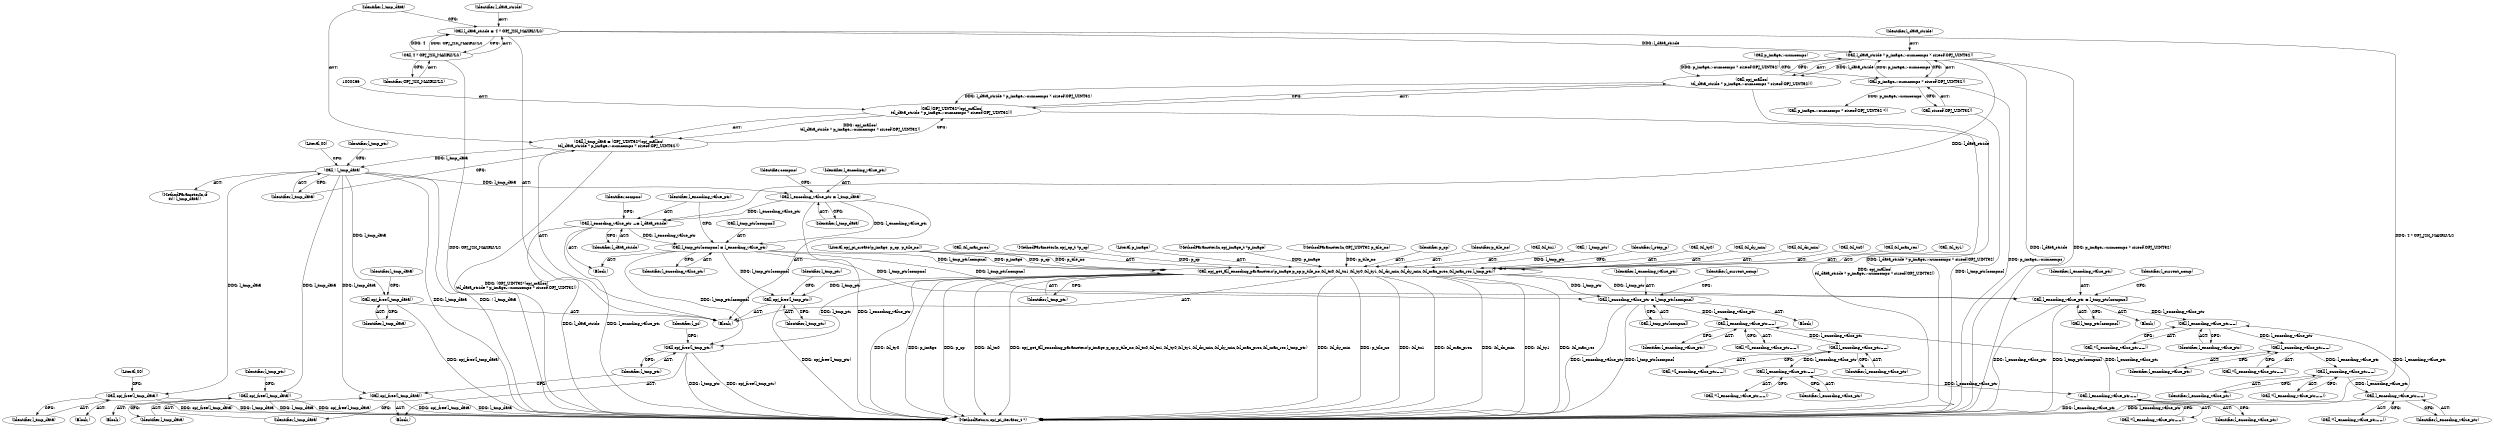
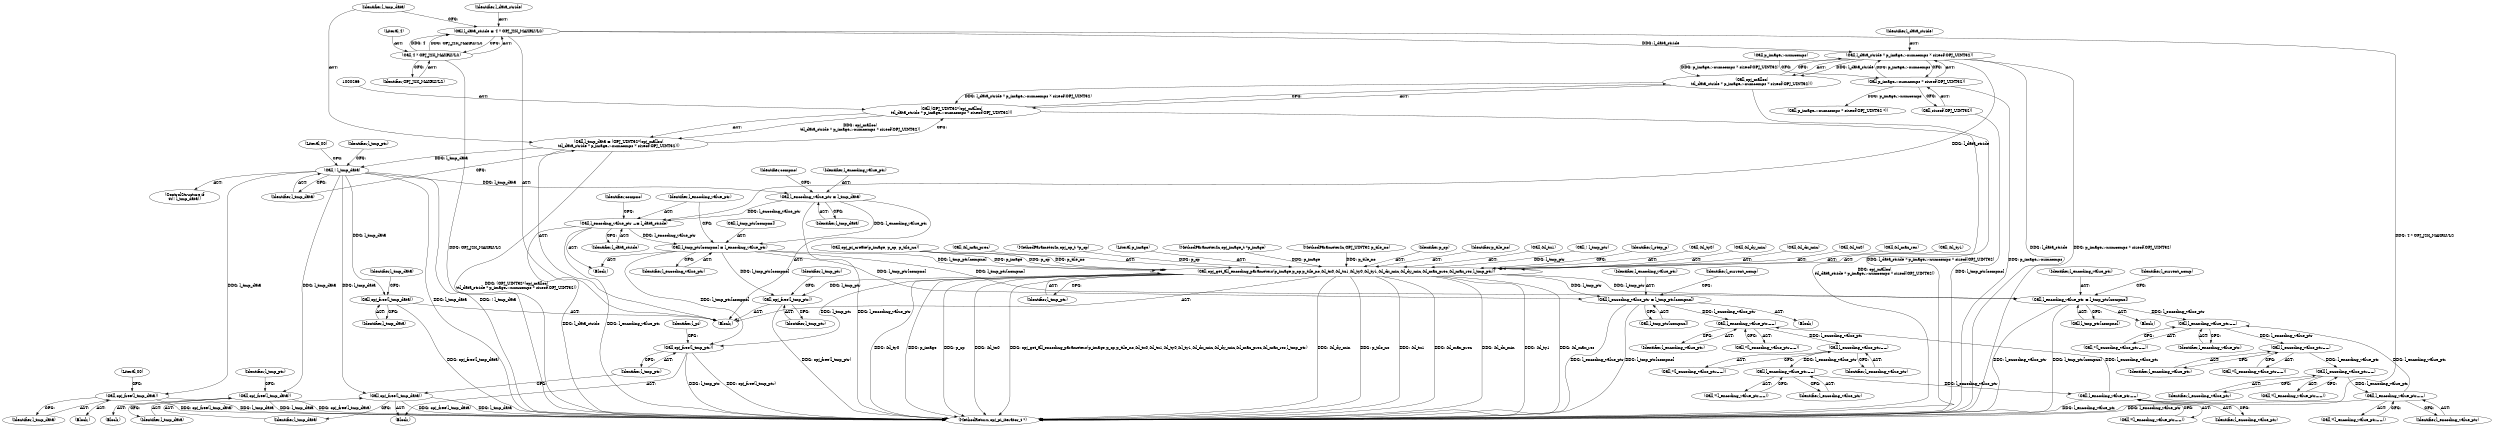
none -> (394, 32)
(185, 197) -> (185, 197)
(875, 248) -> (875, 248)
